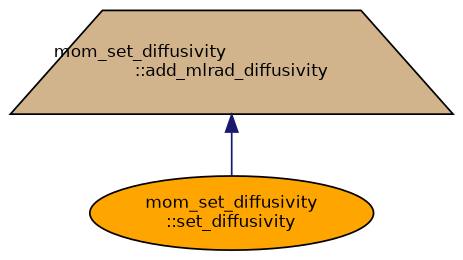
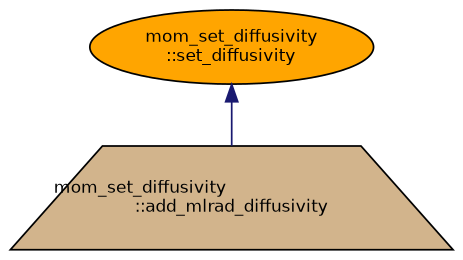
(232, 154) -> (232, 124)
